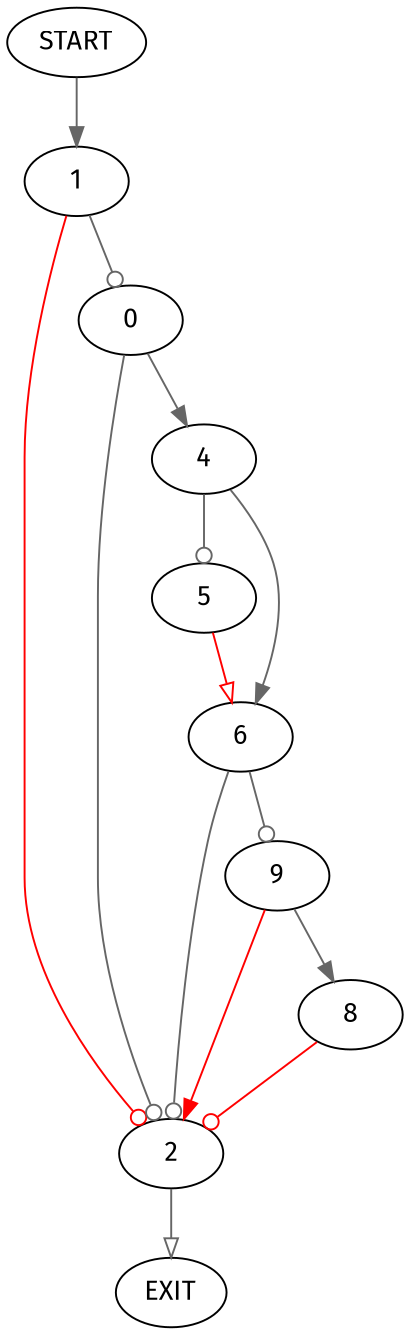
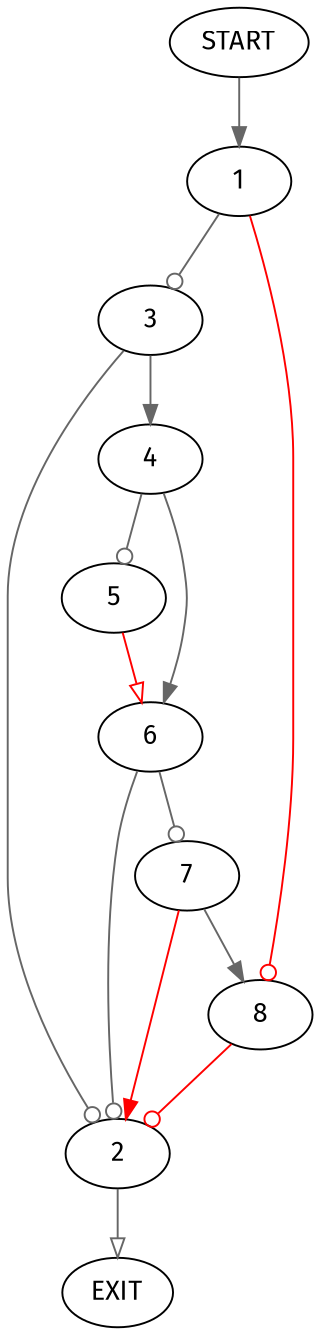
(131, 320) -> (150, 320)
(25, 676) -> (293, 588)
(277, 876) -> (187, 876)
